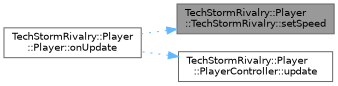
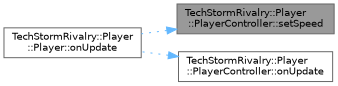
(256, 19) -> (256, 19)
(256, 67) -> (256, 67)
